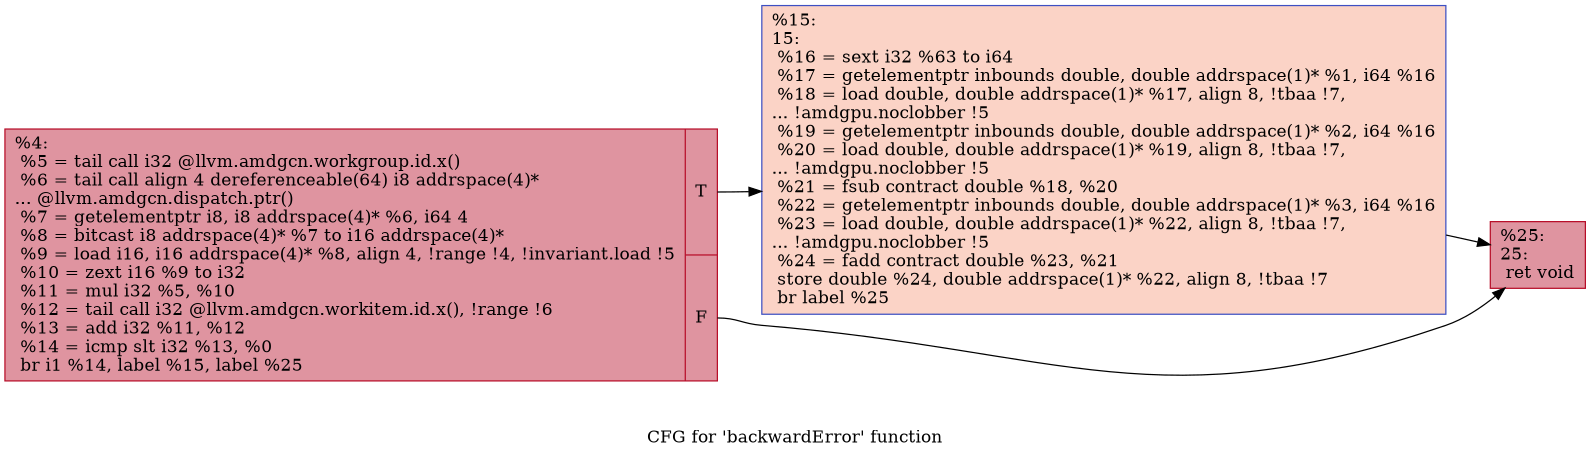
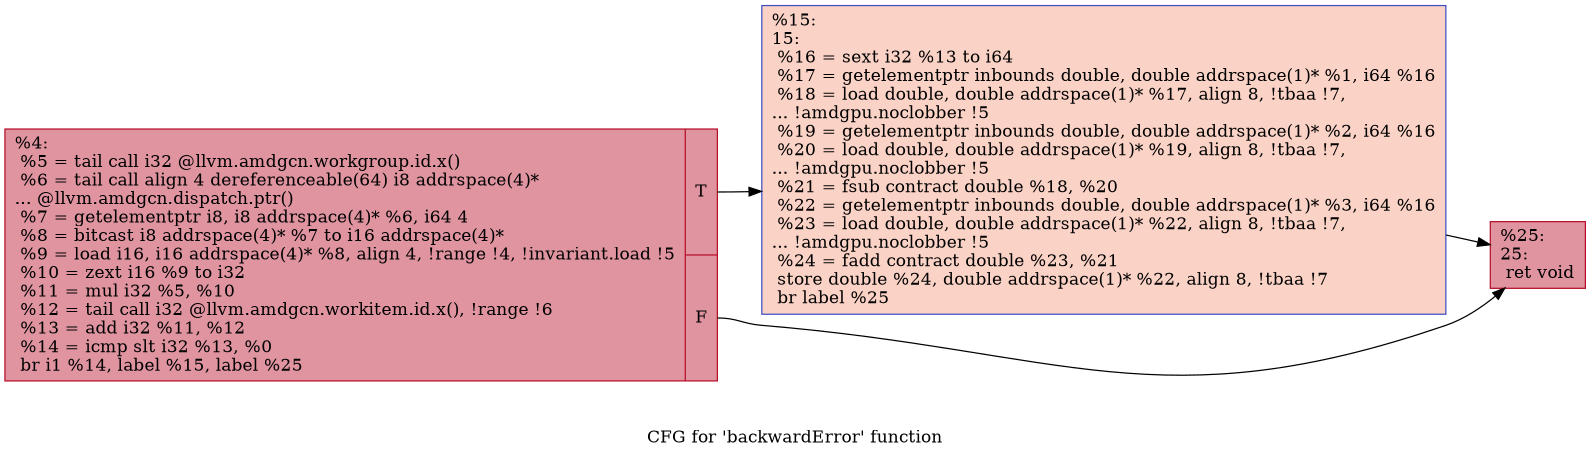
(893, 57) -> (893, 57)
